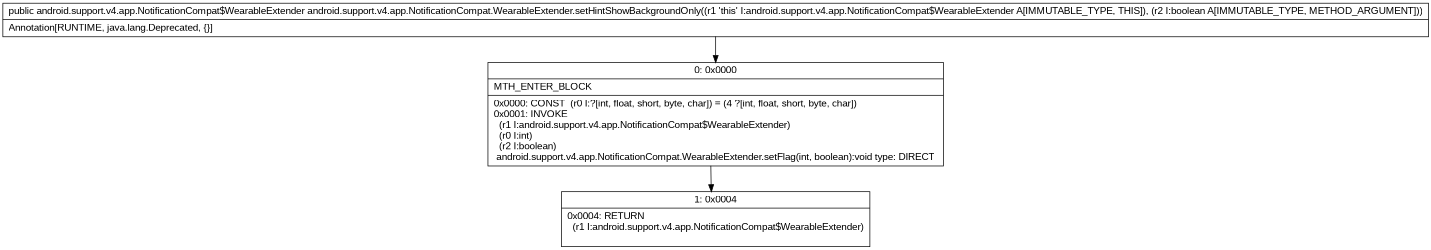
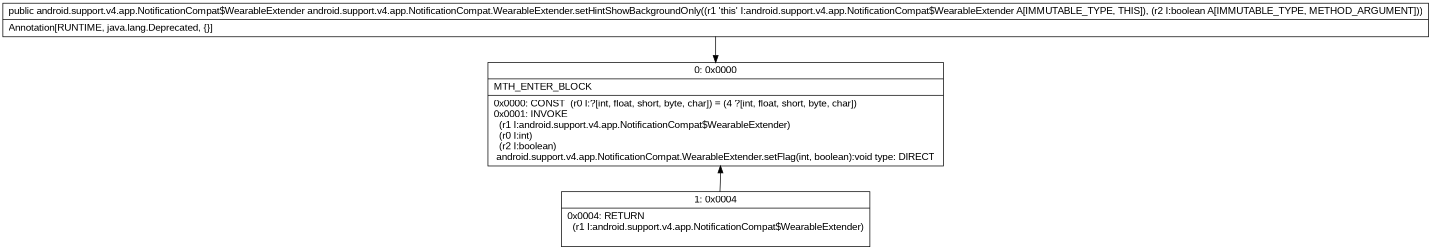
(711, 175) -> (720, 182)
